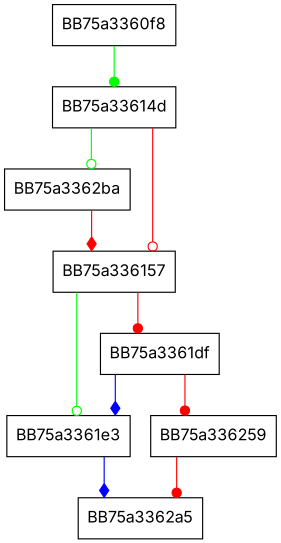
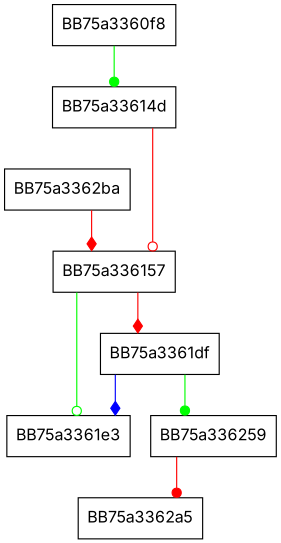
(91, 144) -> none
(138, 308) -> (138, 308)
(185, 390) -> (185, 390)
(104, 470) -> none
